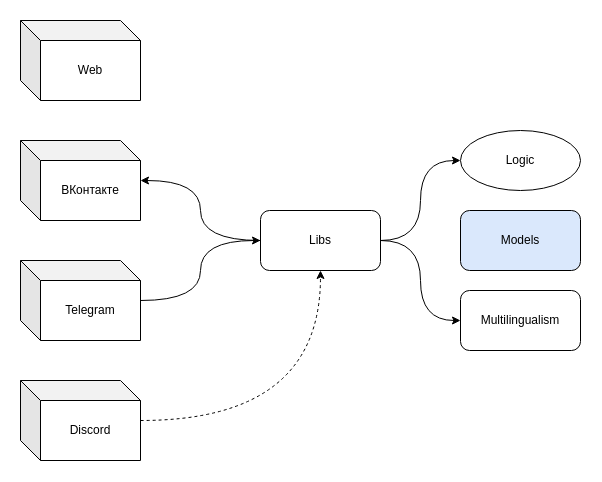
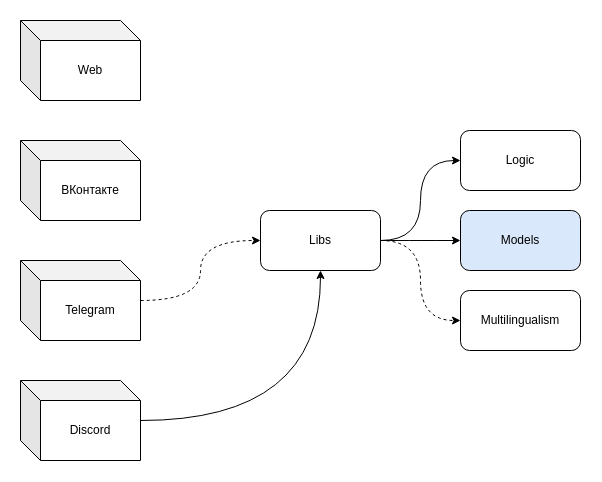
(521, 161) -> (521, 161)
(200, 204) -> (423, 241)
(200, 277) -> (200, 277)
(421, 284) -> (421, 284)
(267, 390) -> (267, 390)
